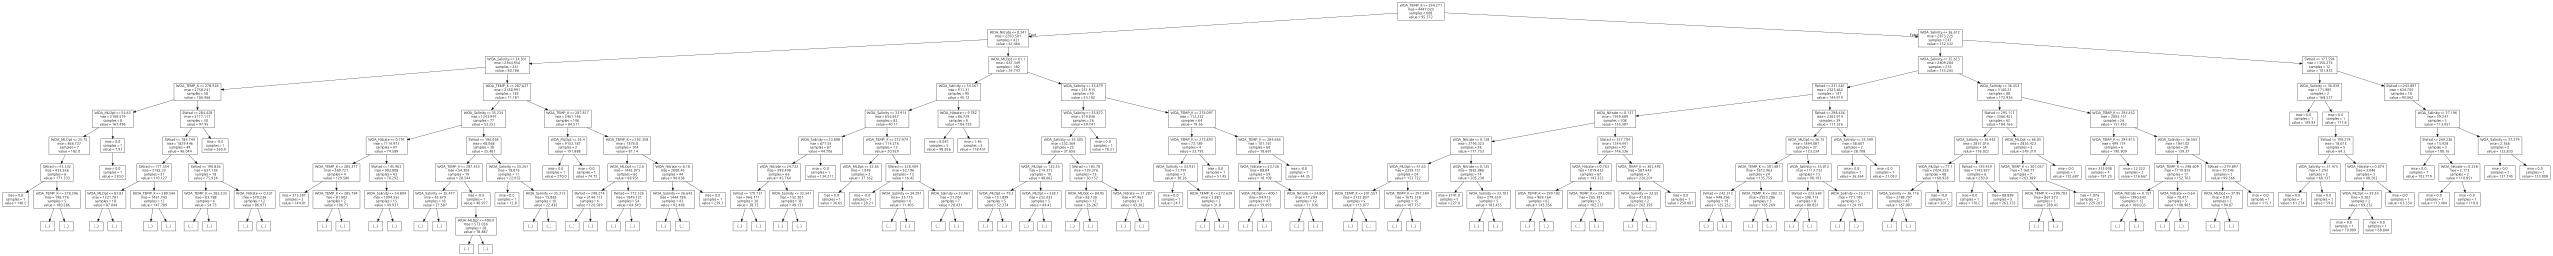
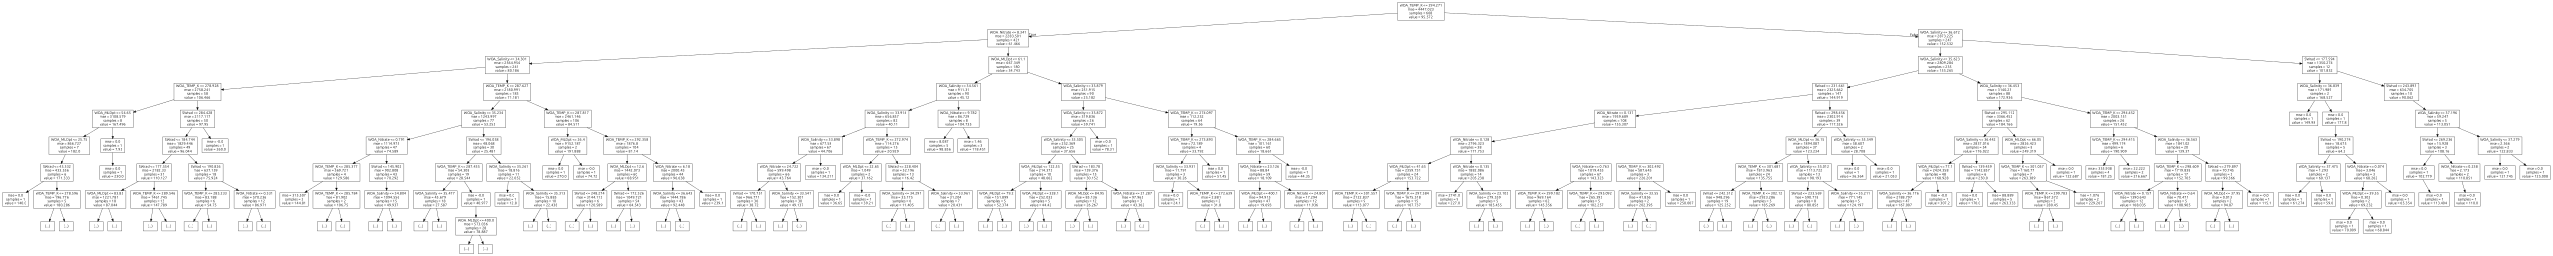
(1615, 146) -> none
(1852, 173) -> (1852, 173)
(882, 186) -> (862, 186)
(2447, 186) -> (2426, 185)
